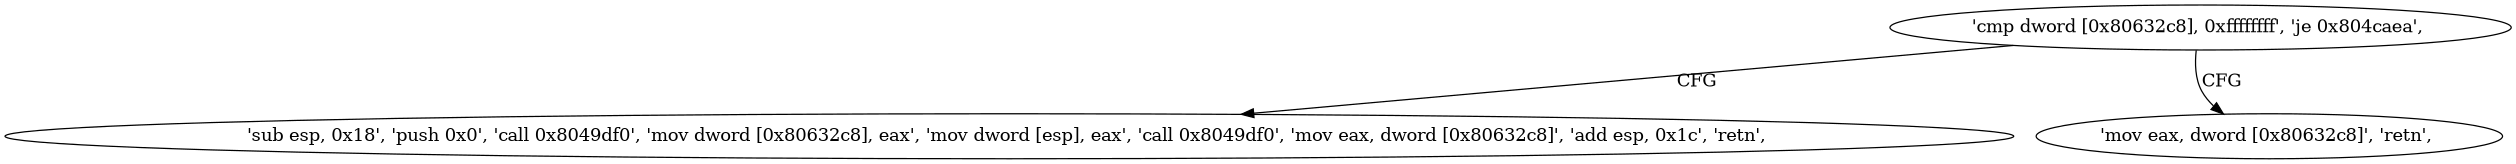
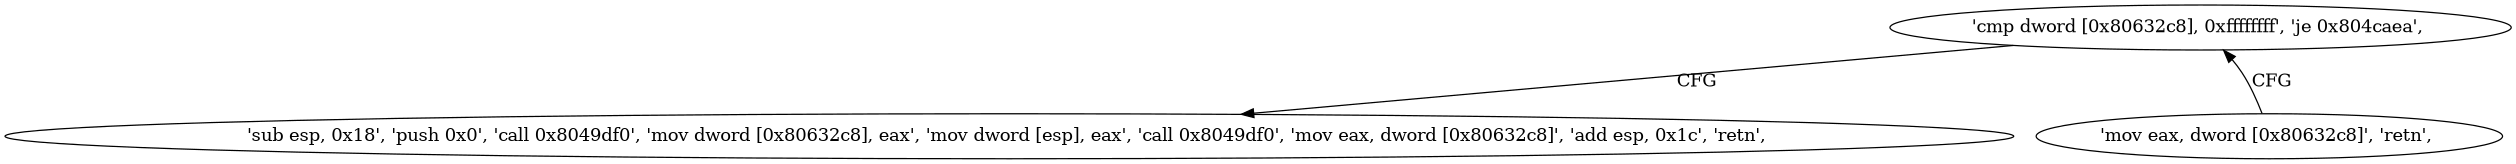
(2198, 80) -> (2249, 85)
